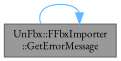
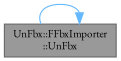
(60, 41) -> (60, 41)
